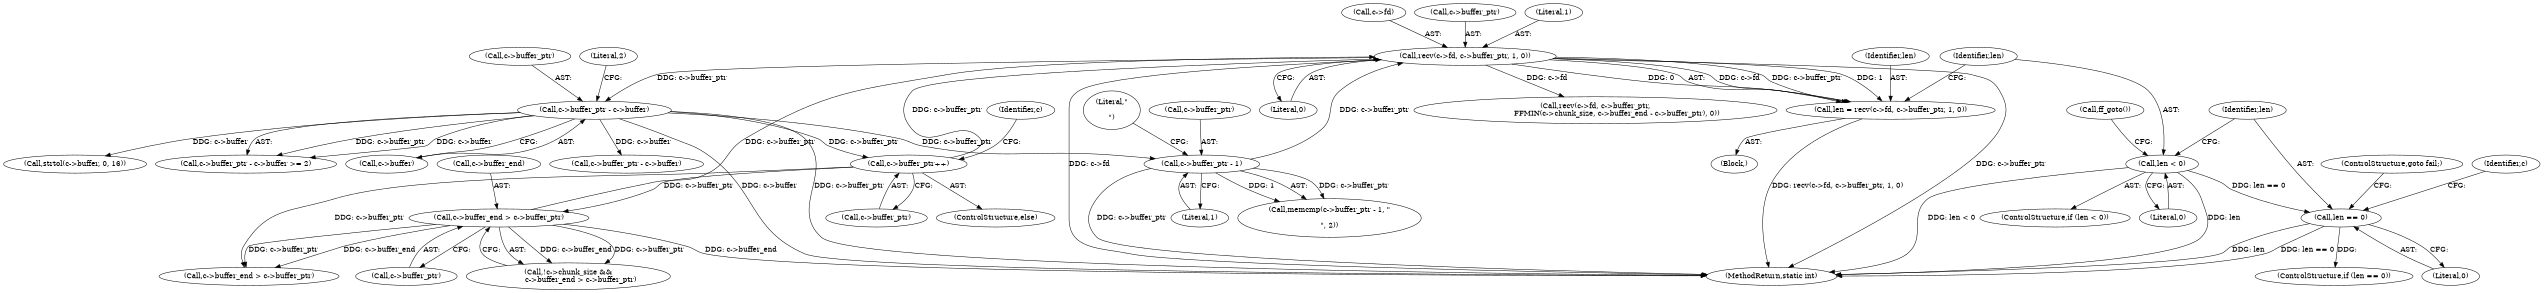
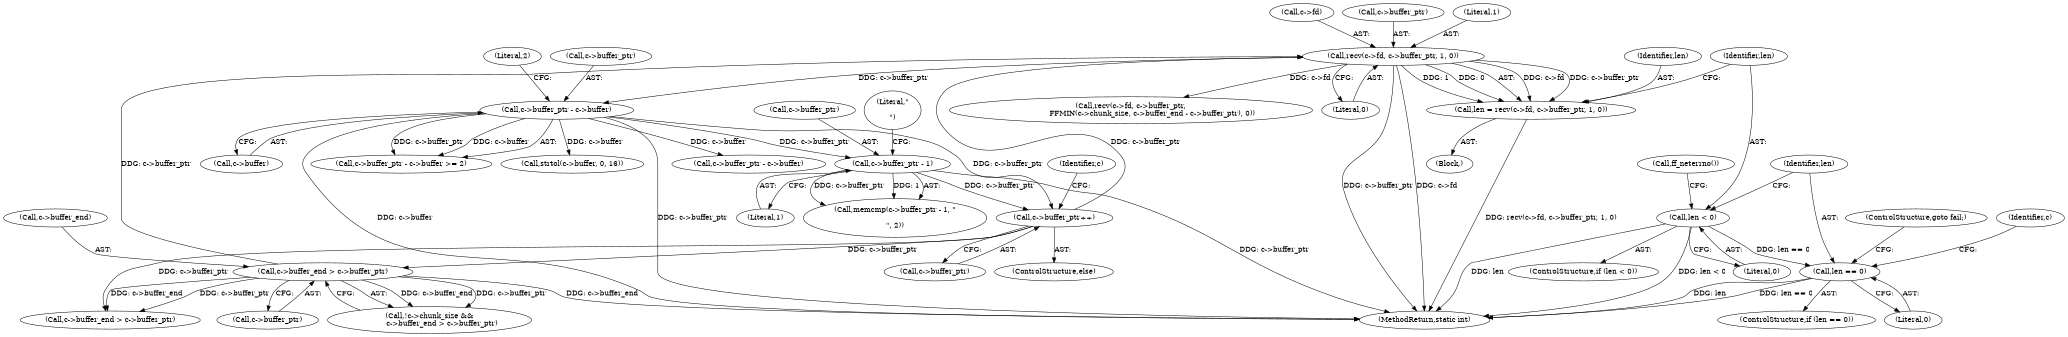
(2105, 110) -> (1686, 164)
(1329, 117) -> (969, 191)
(2348, 250) -> (1831, 294)
